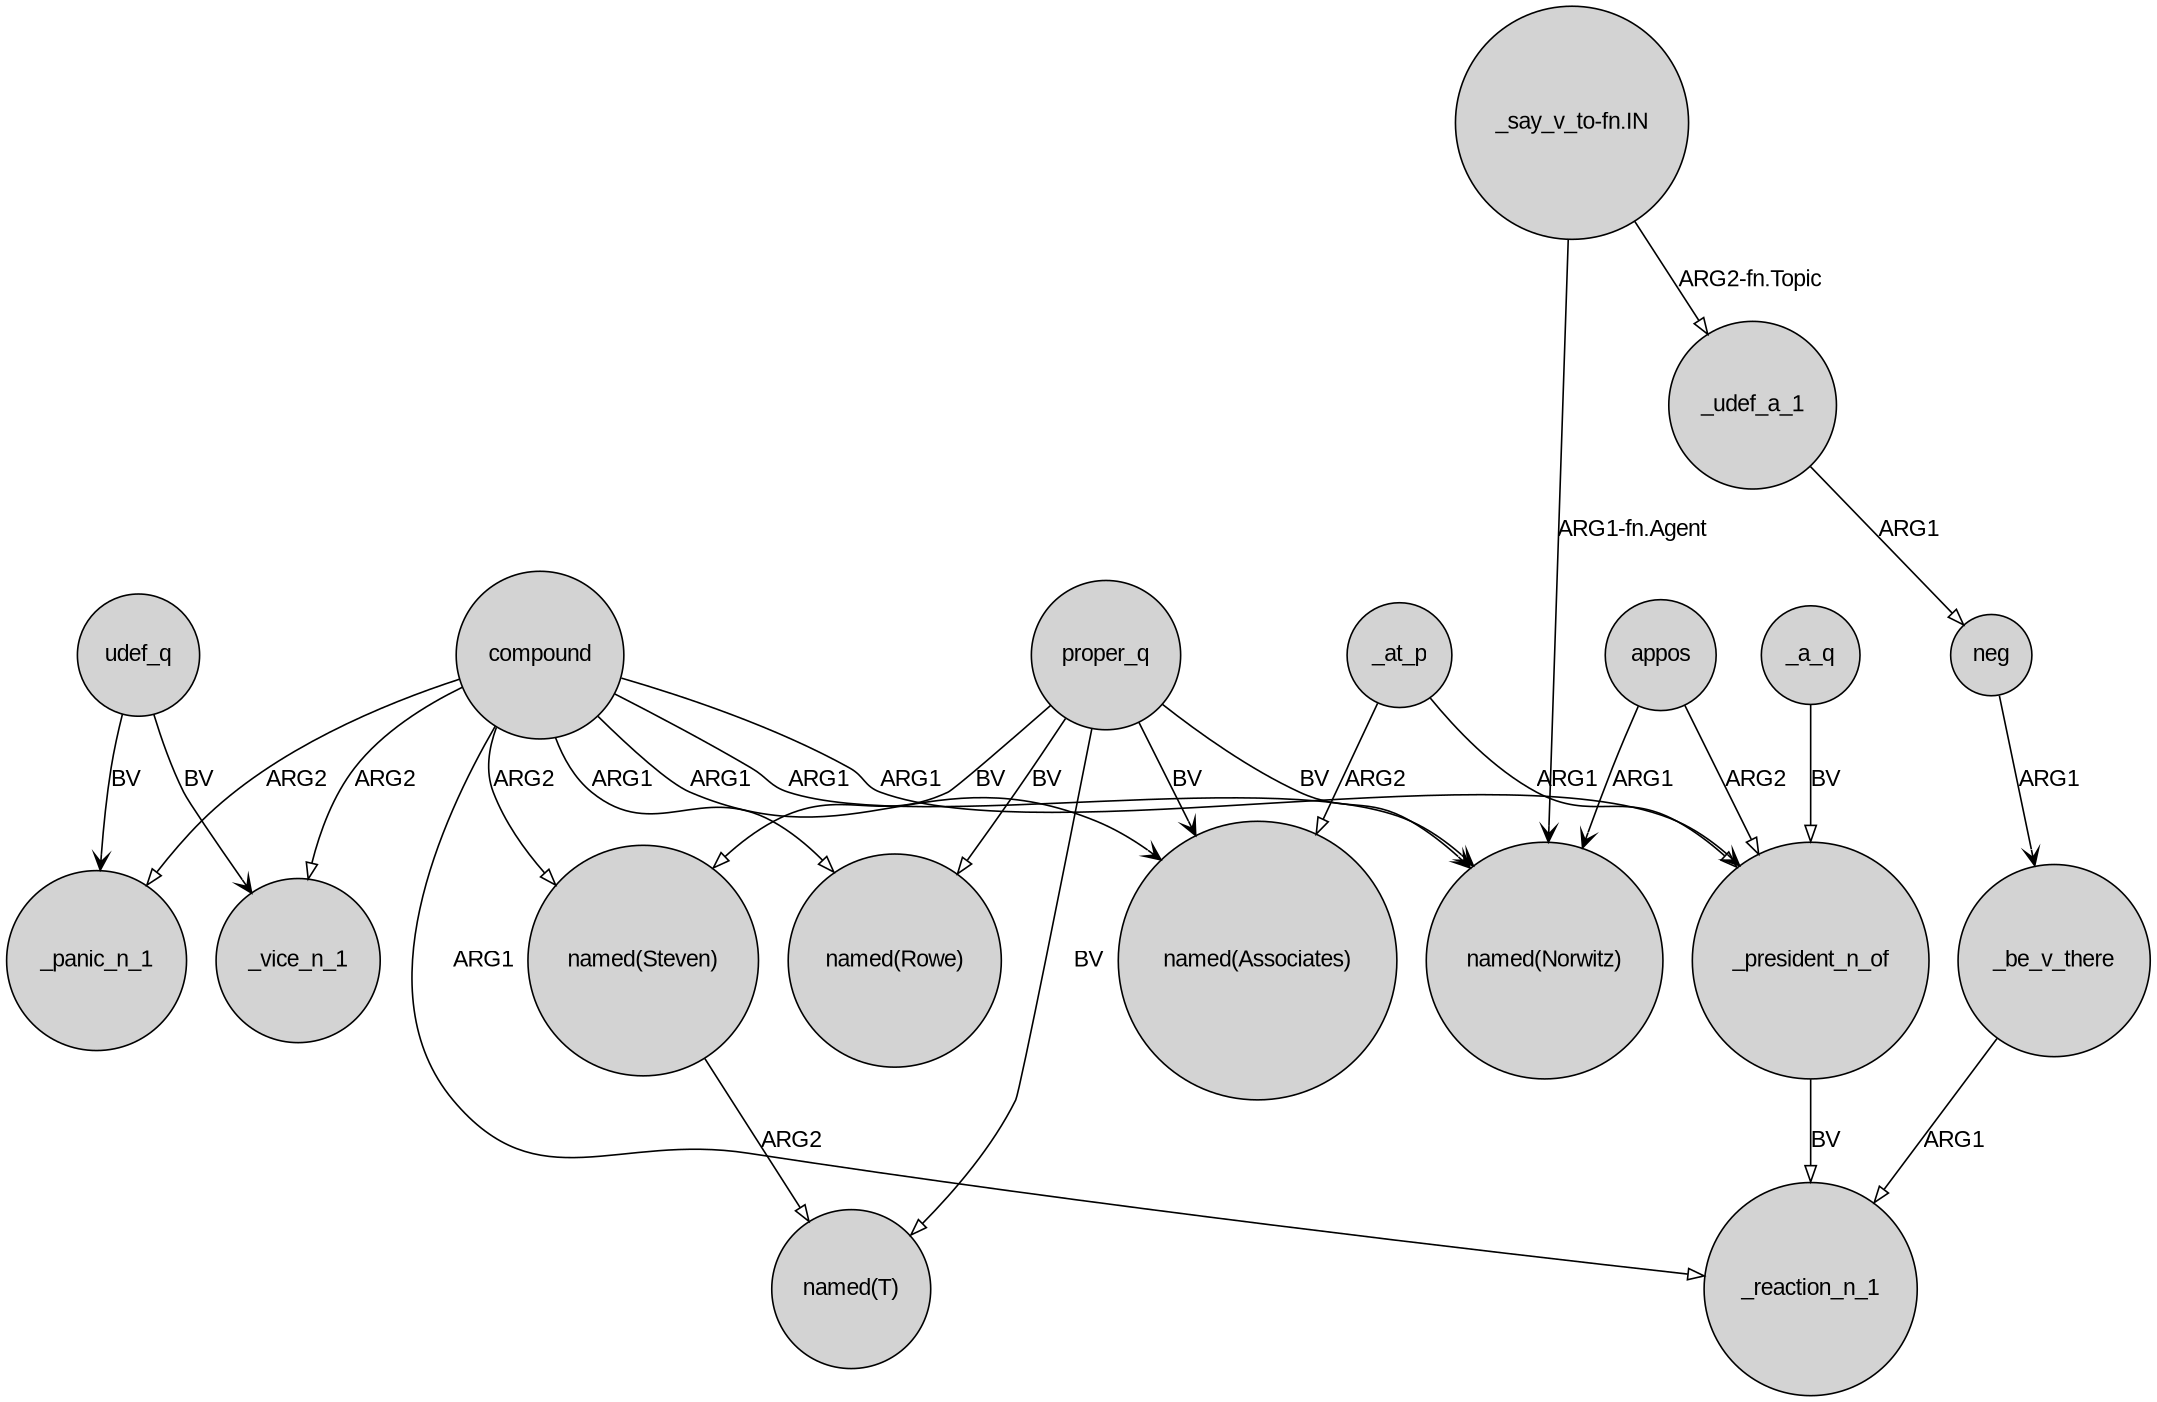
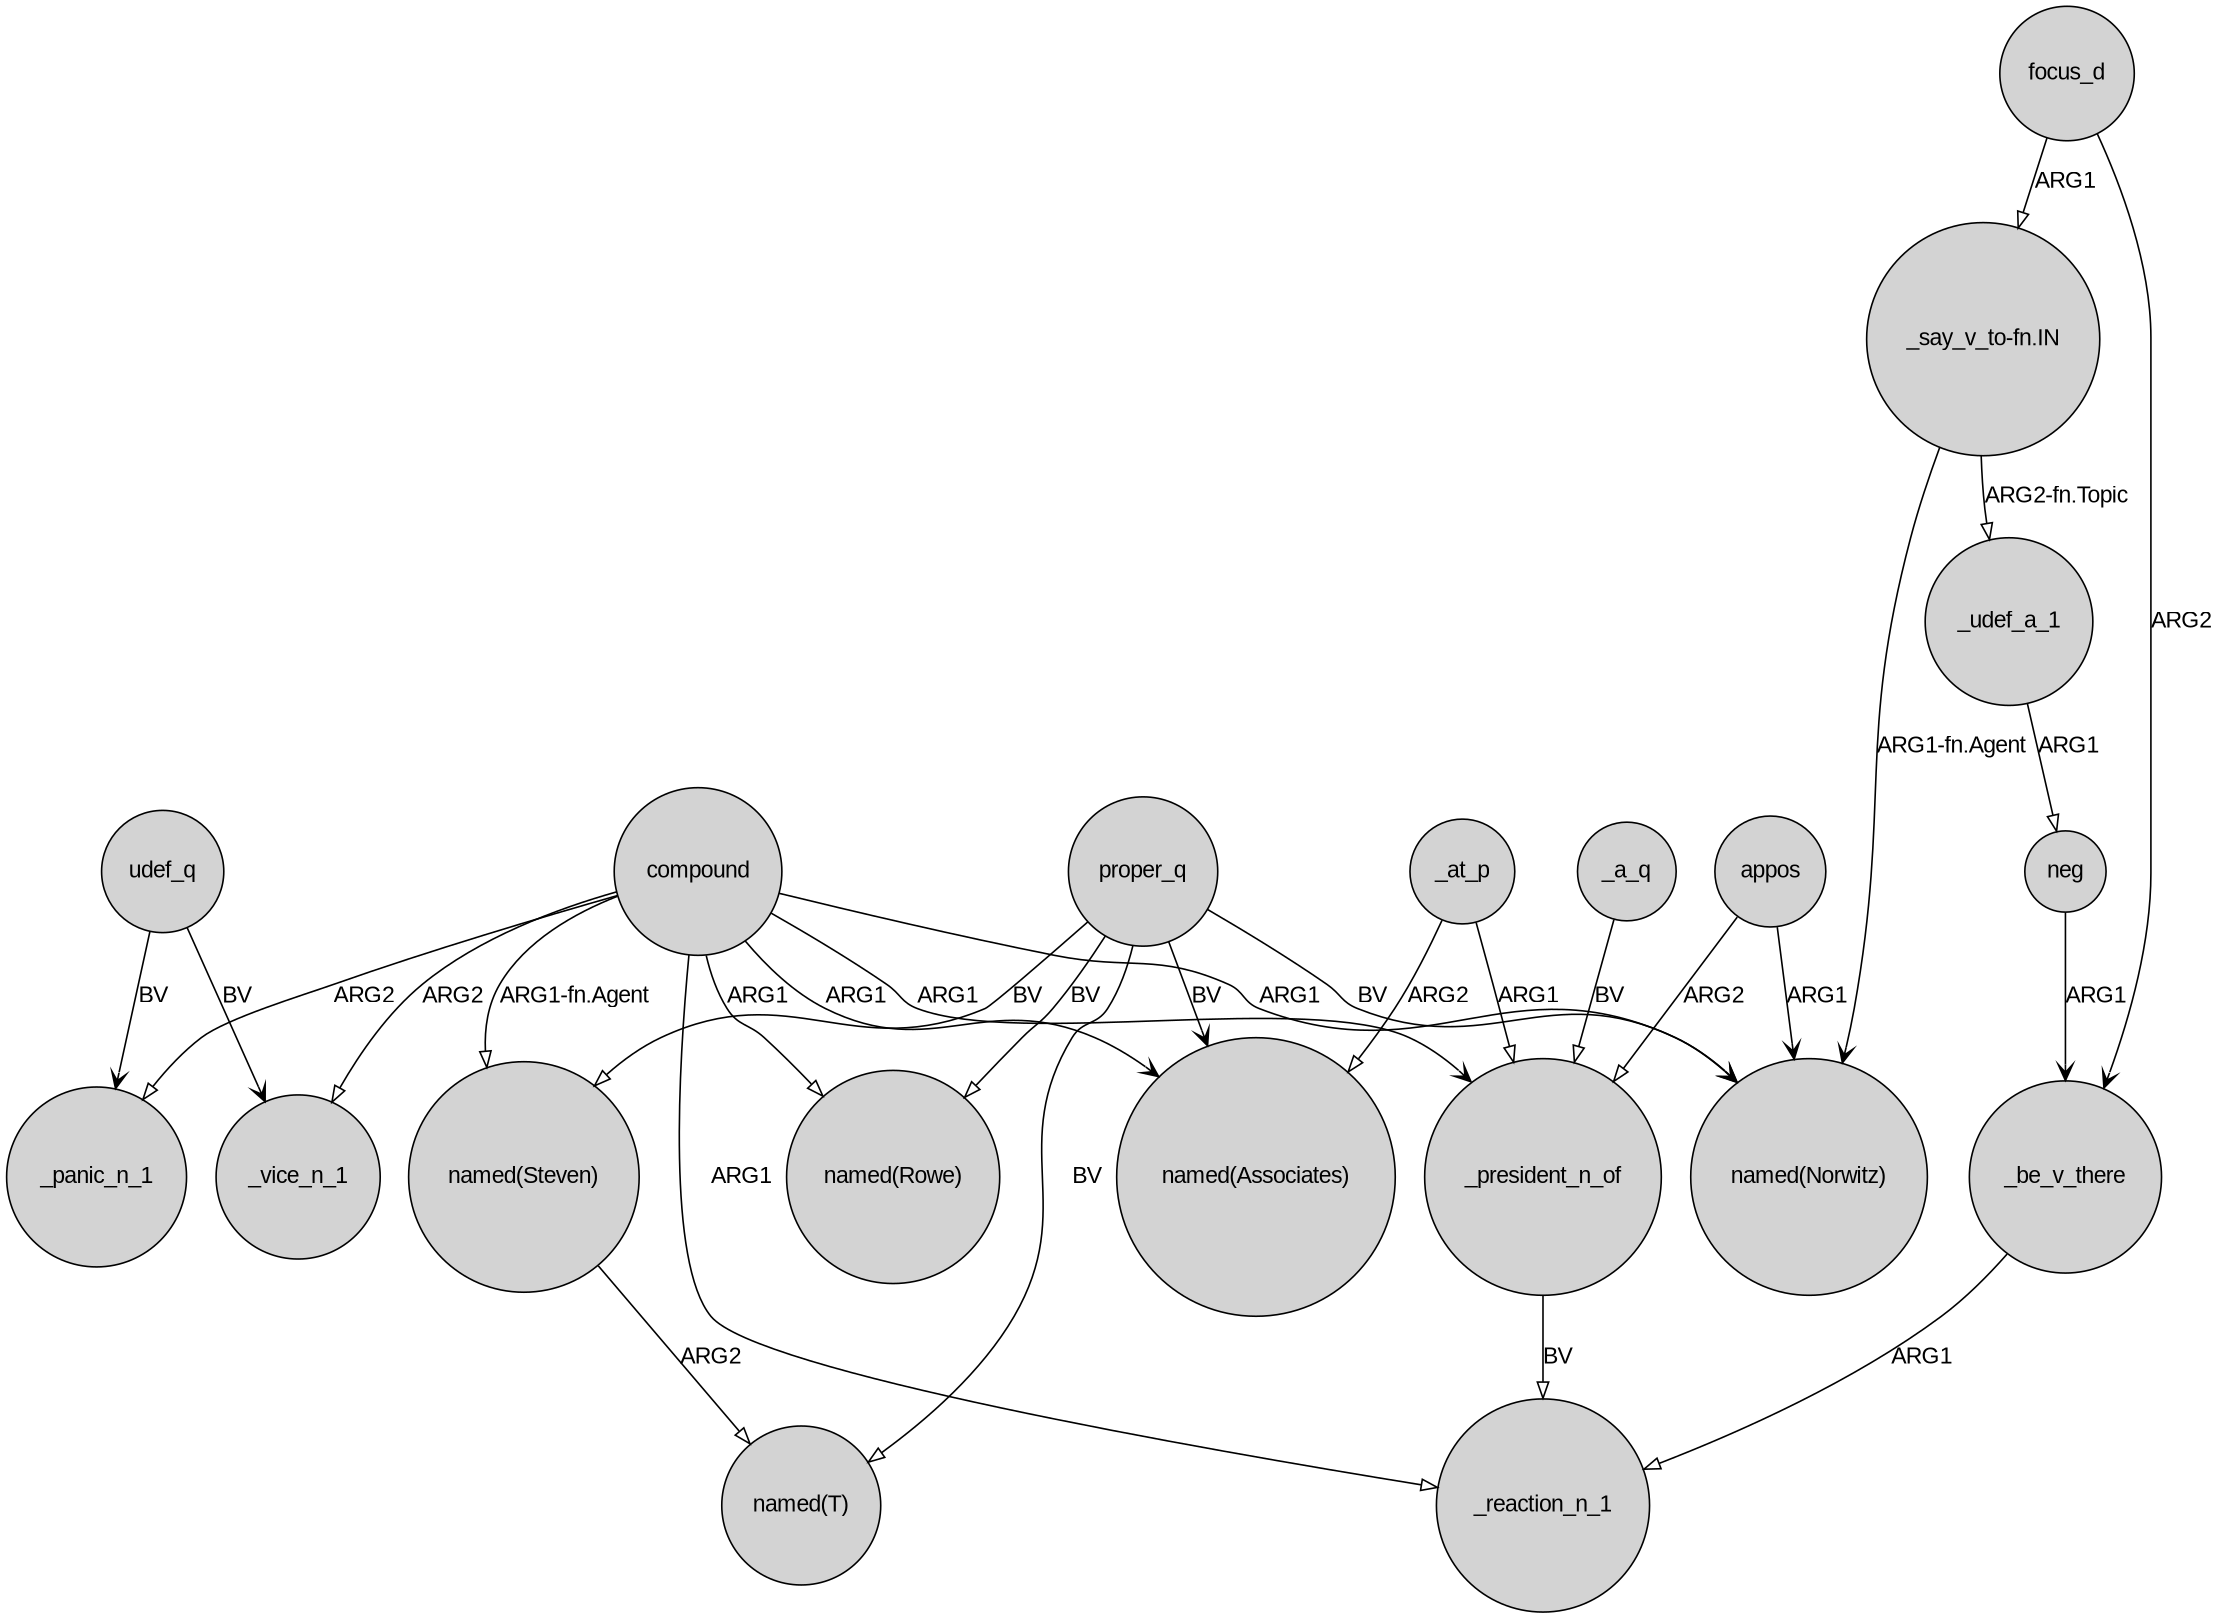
none -> (2067, 74)
(524, 780) -> (575, 996)
